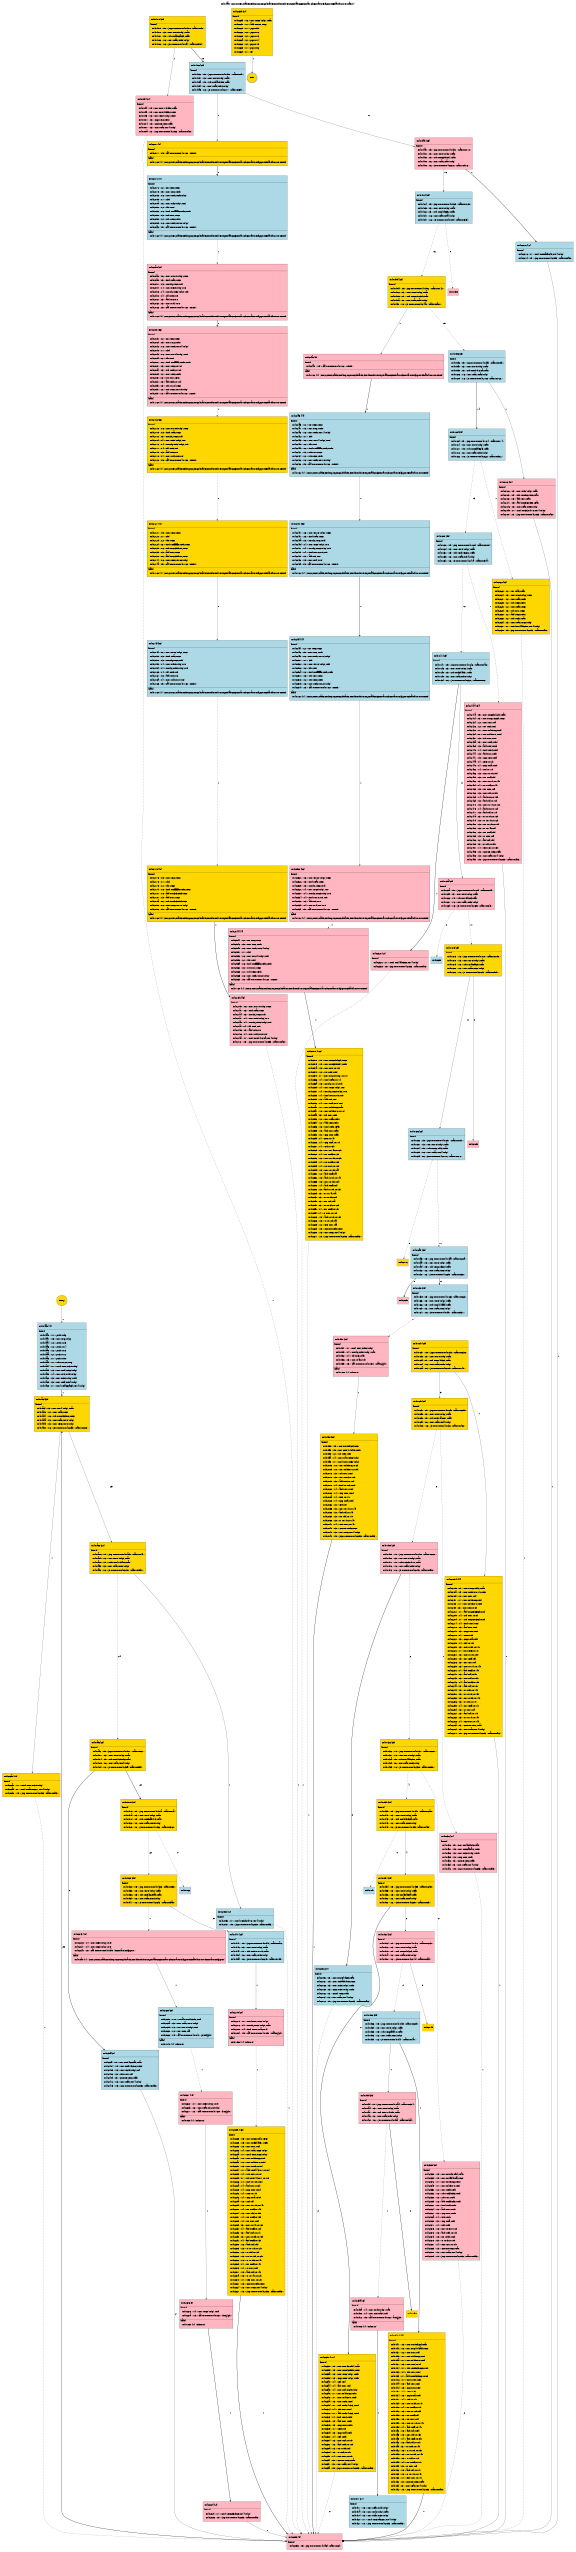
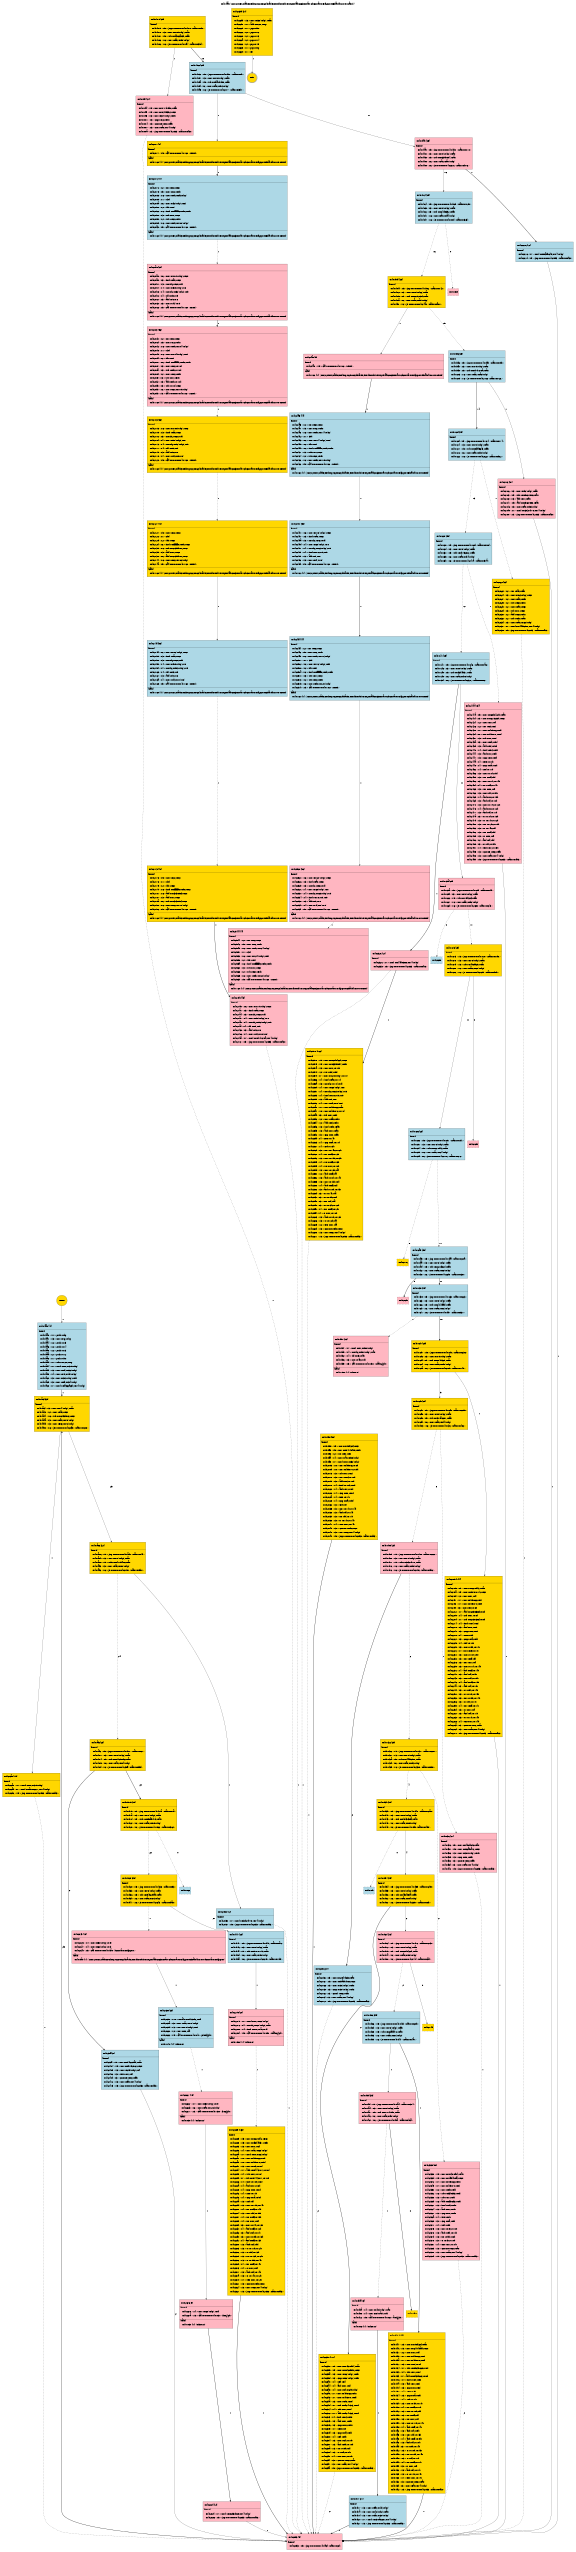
(310, 1020) -> (380, 1016)
(62, 1301) -> (62, 1301)
none -> (440, 1328)
(356, 1405) -> none
none -> (341, 2529)
